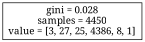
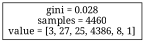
(72, 21) -> (72, 21)
